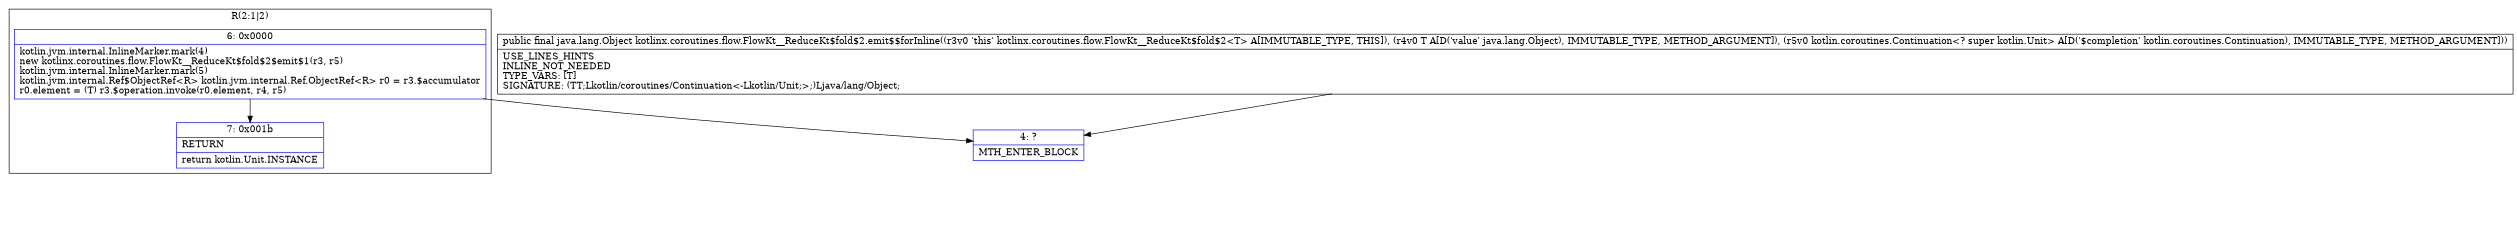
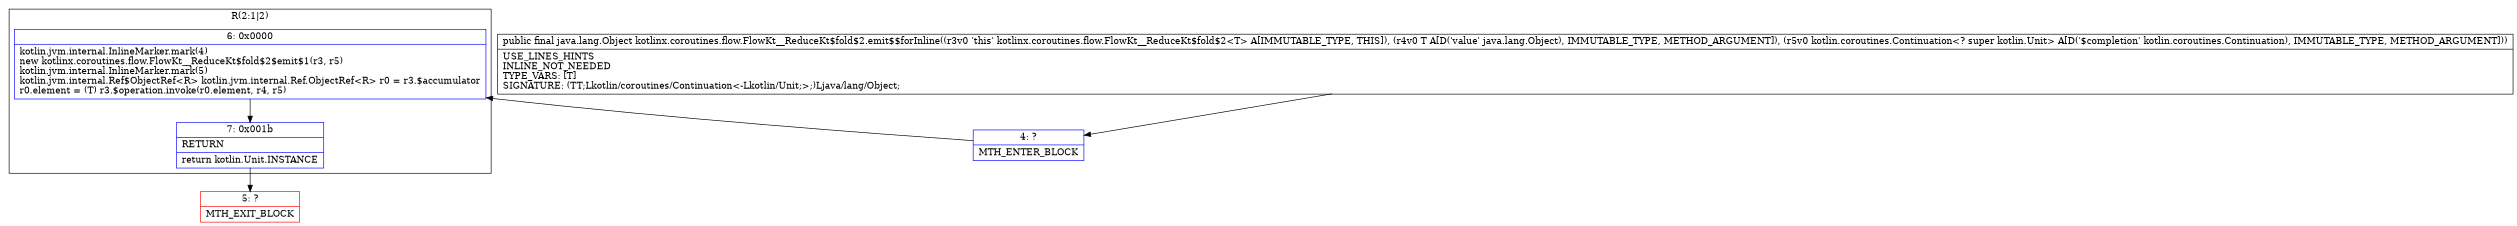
(725, 122) -> (733, 122)
none -> (250, 207)
